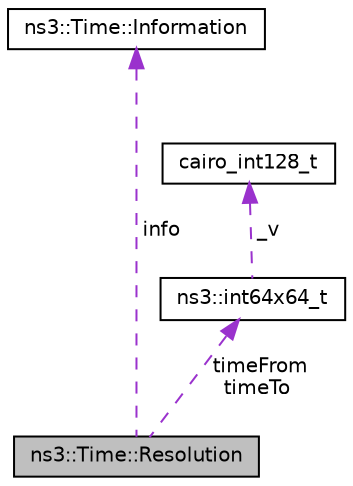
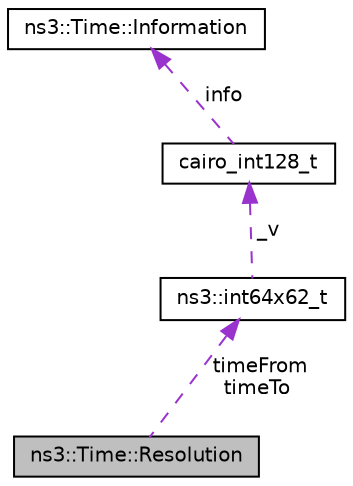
(136, 253) -> (199, 104)
(253, 299) -> (253, 299)
